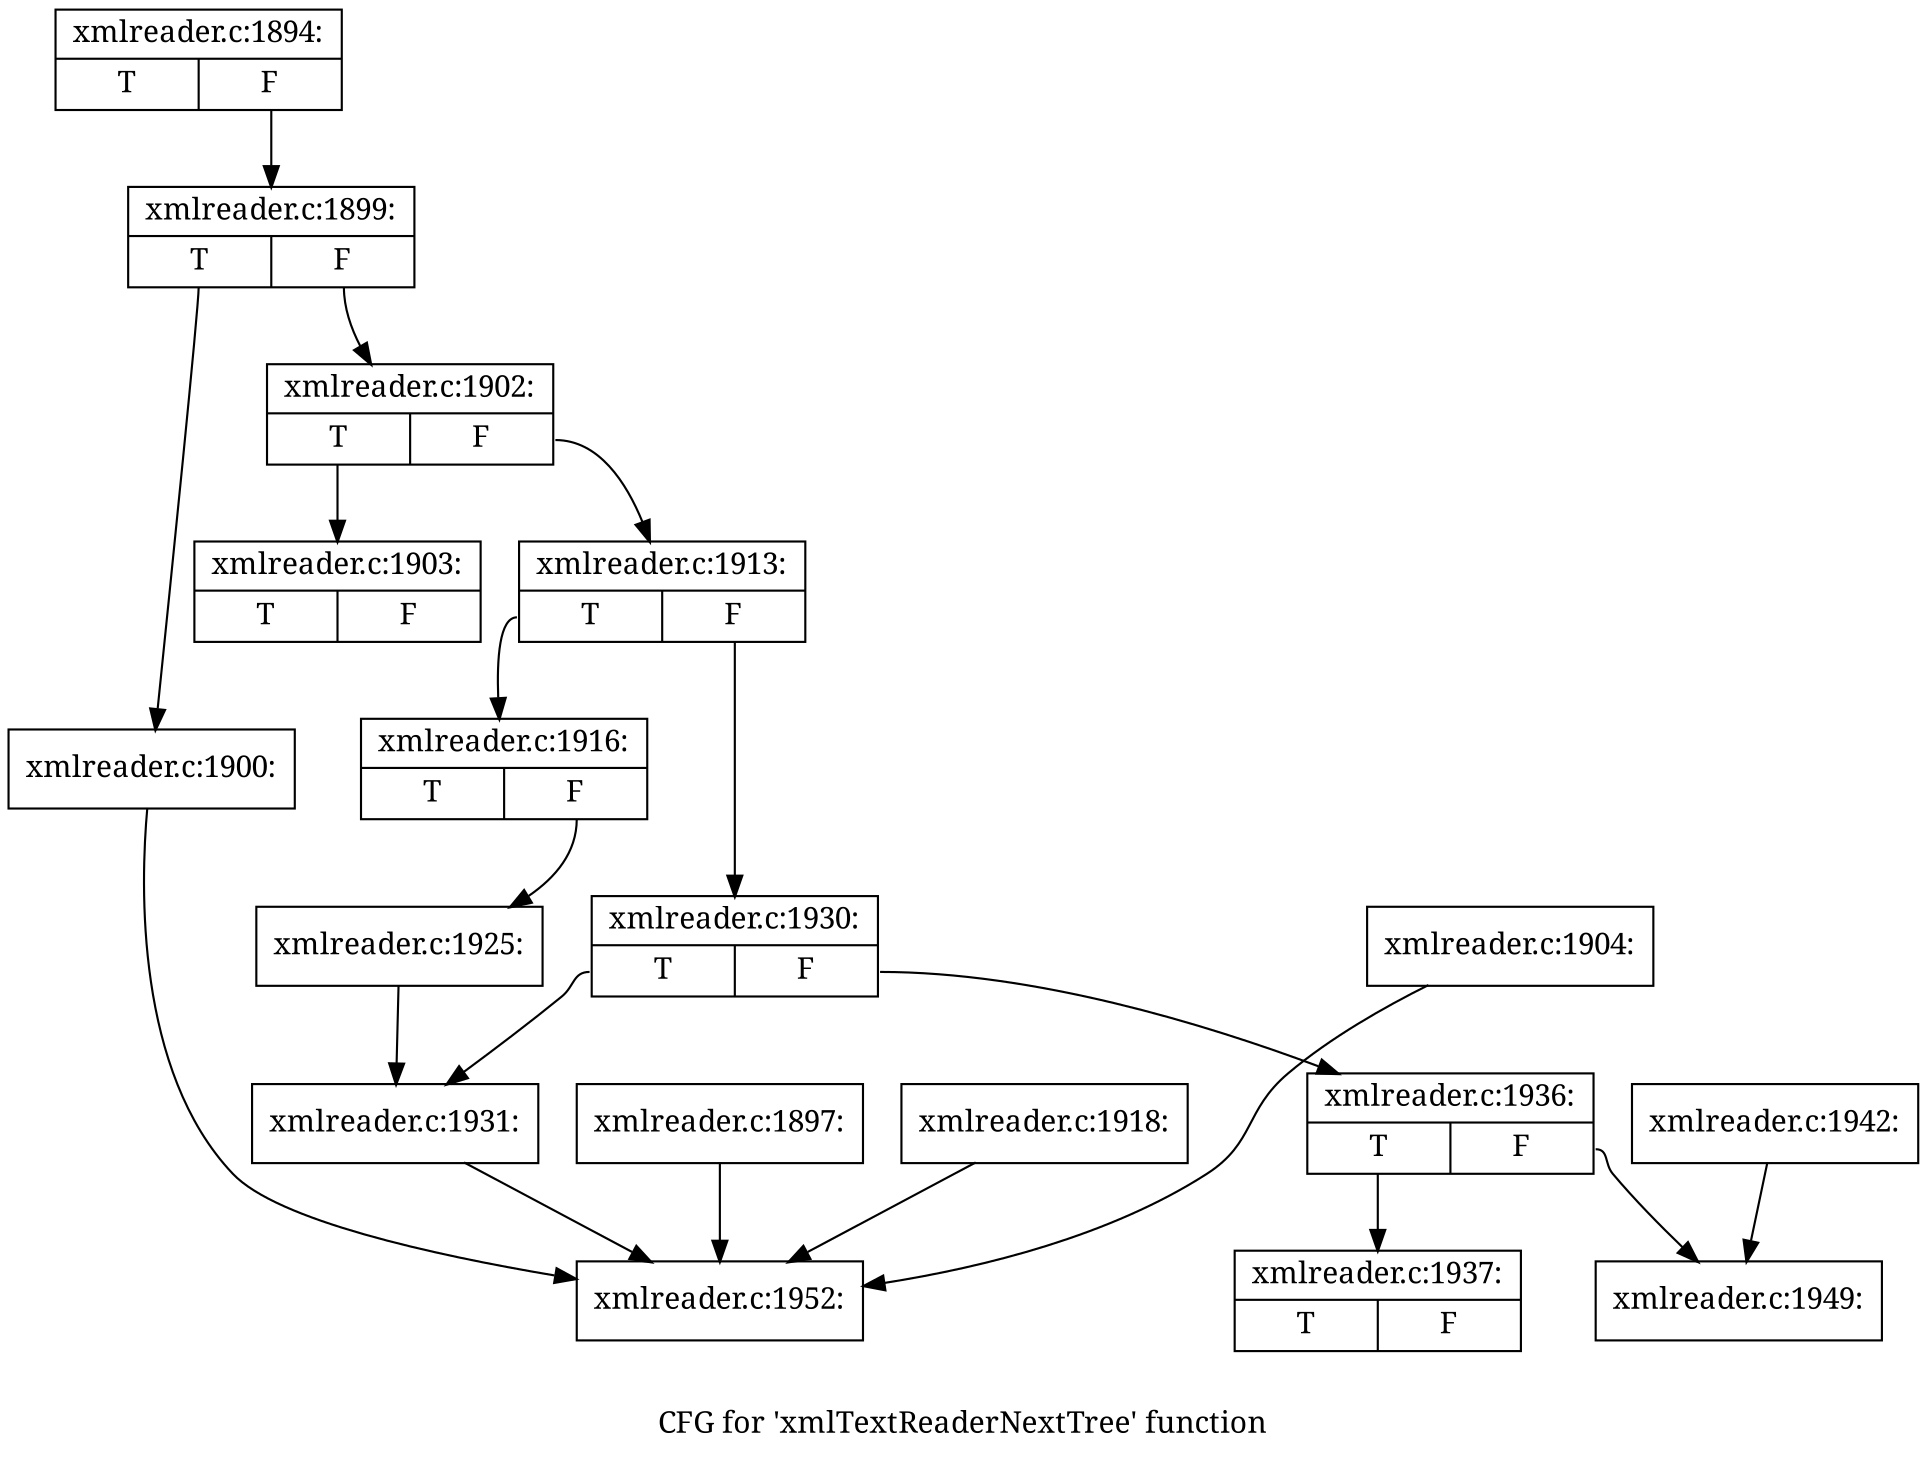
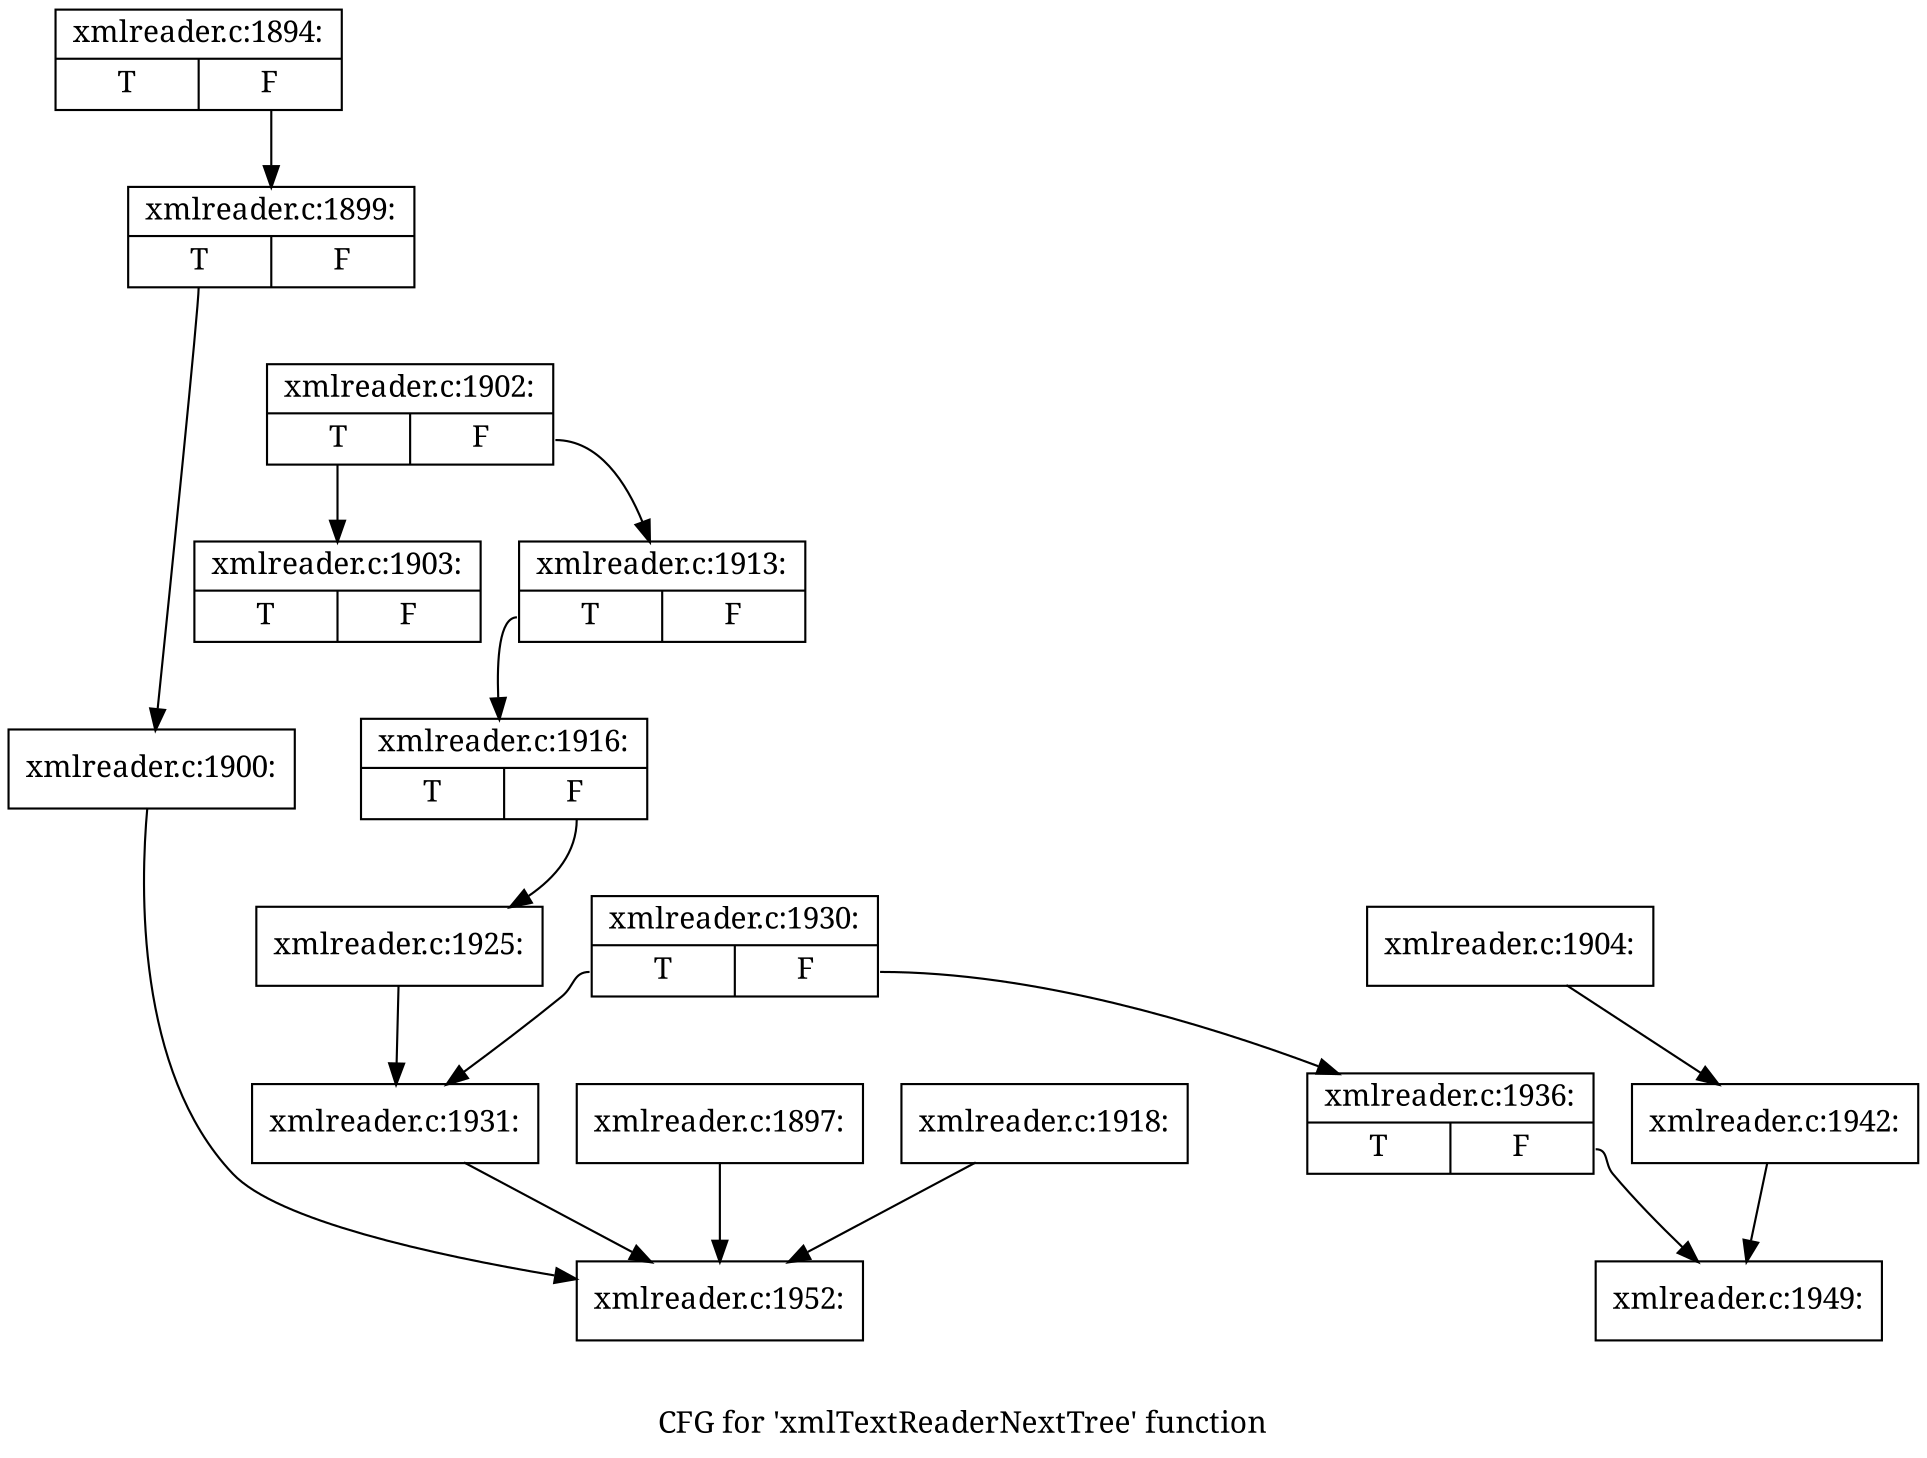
(349, 318) -> none
(735, 759) -> none
(1187, 1185) -> (1634, 1029)
(1378, 1301) -> none
